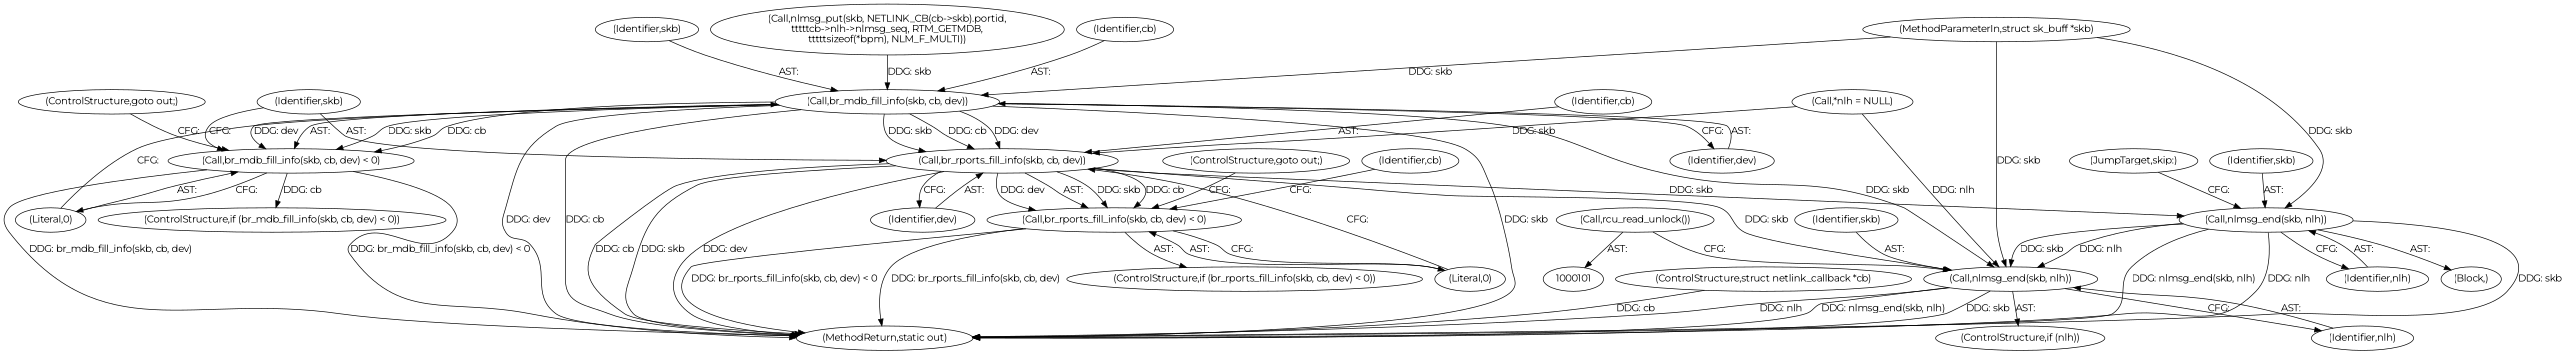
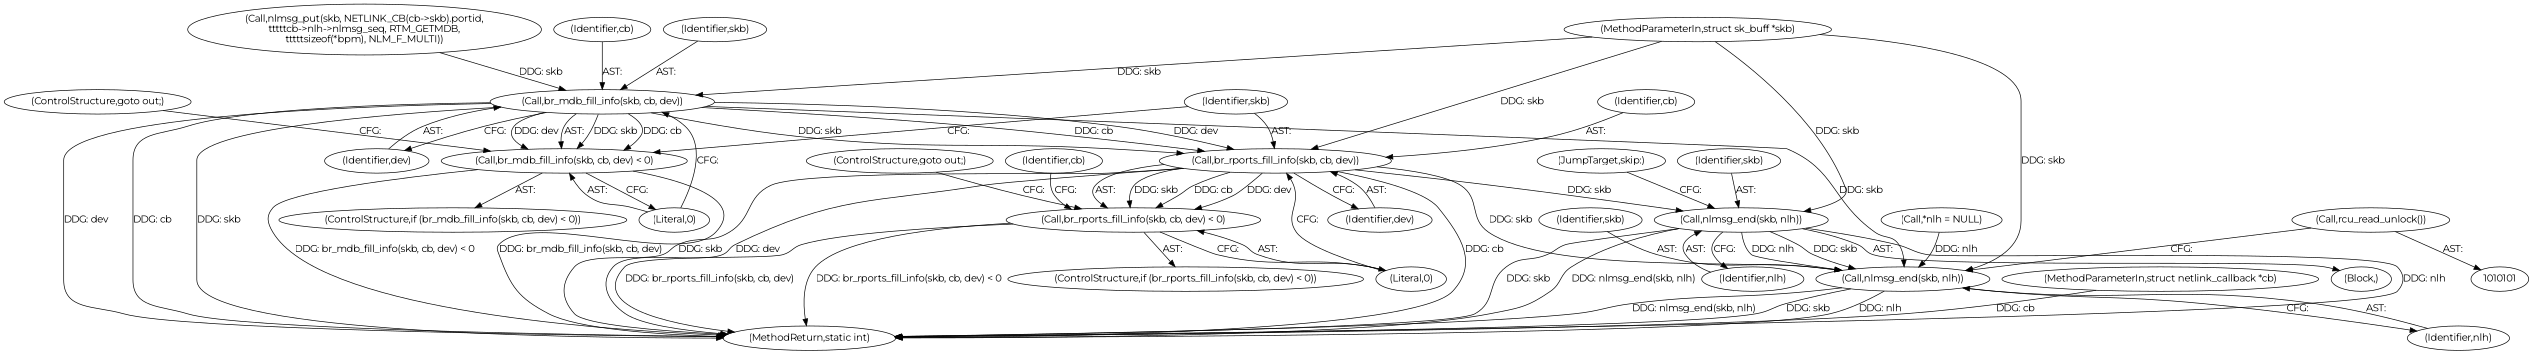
(1448, 131) -> (1490, 94)
(303, 190) -> (527, 190)
(1573, 279) -> (2500, 279)
(1764, 279) -> (2160, 279)
(885, 338) -> (809, 338)
(2020, 338) -> none
